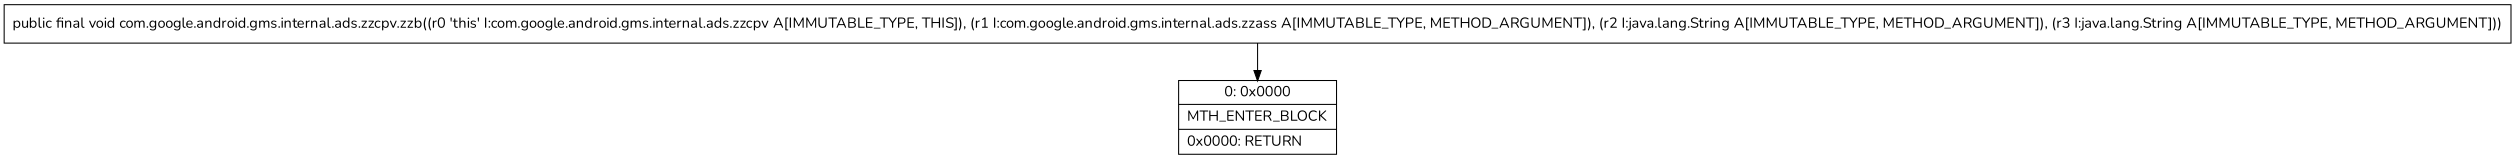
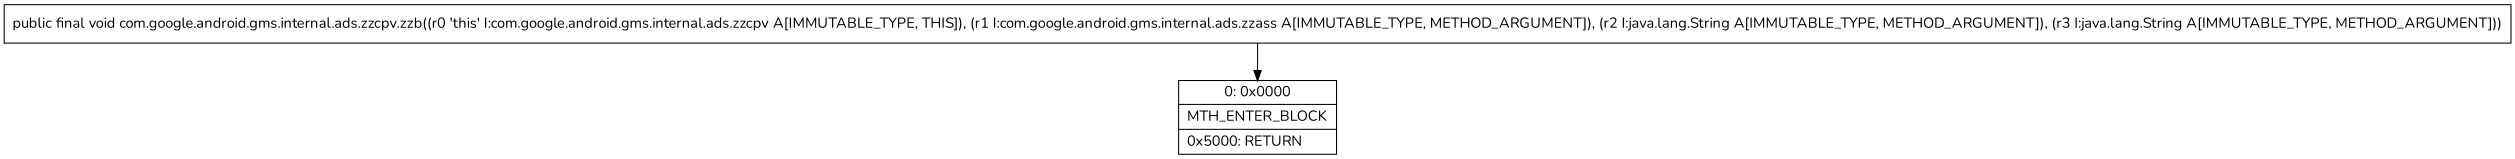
(1251, 141) -> (1251, 141)
